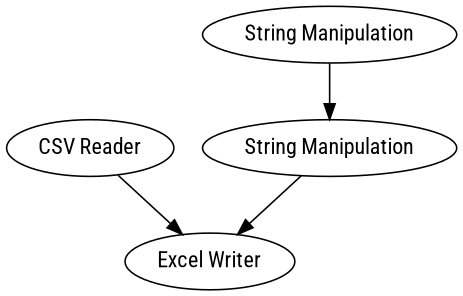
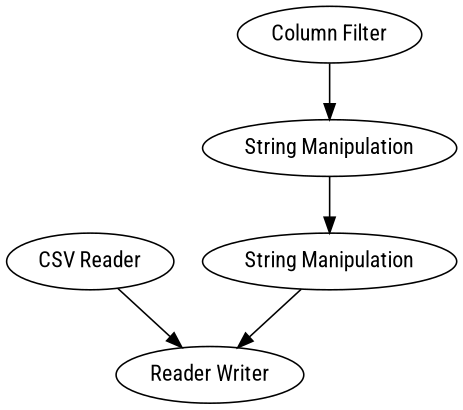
none -> (330, 35)
(210, 261) -> (210, 375)
